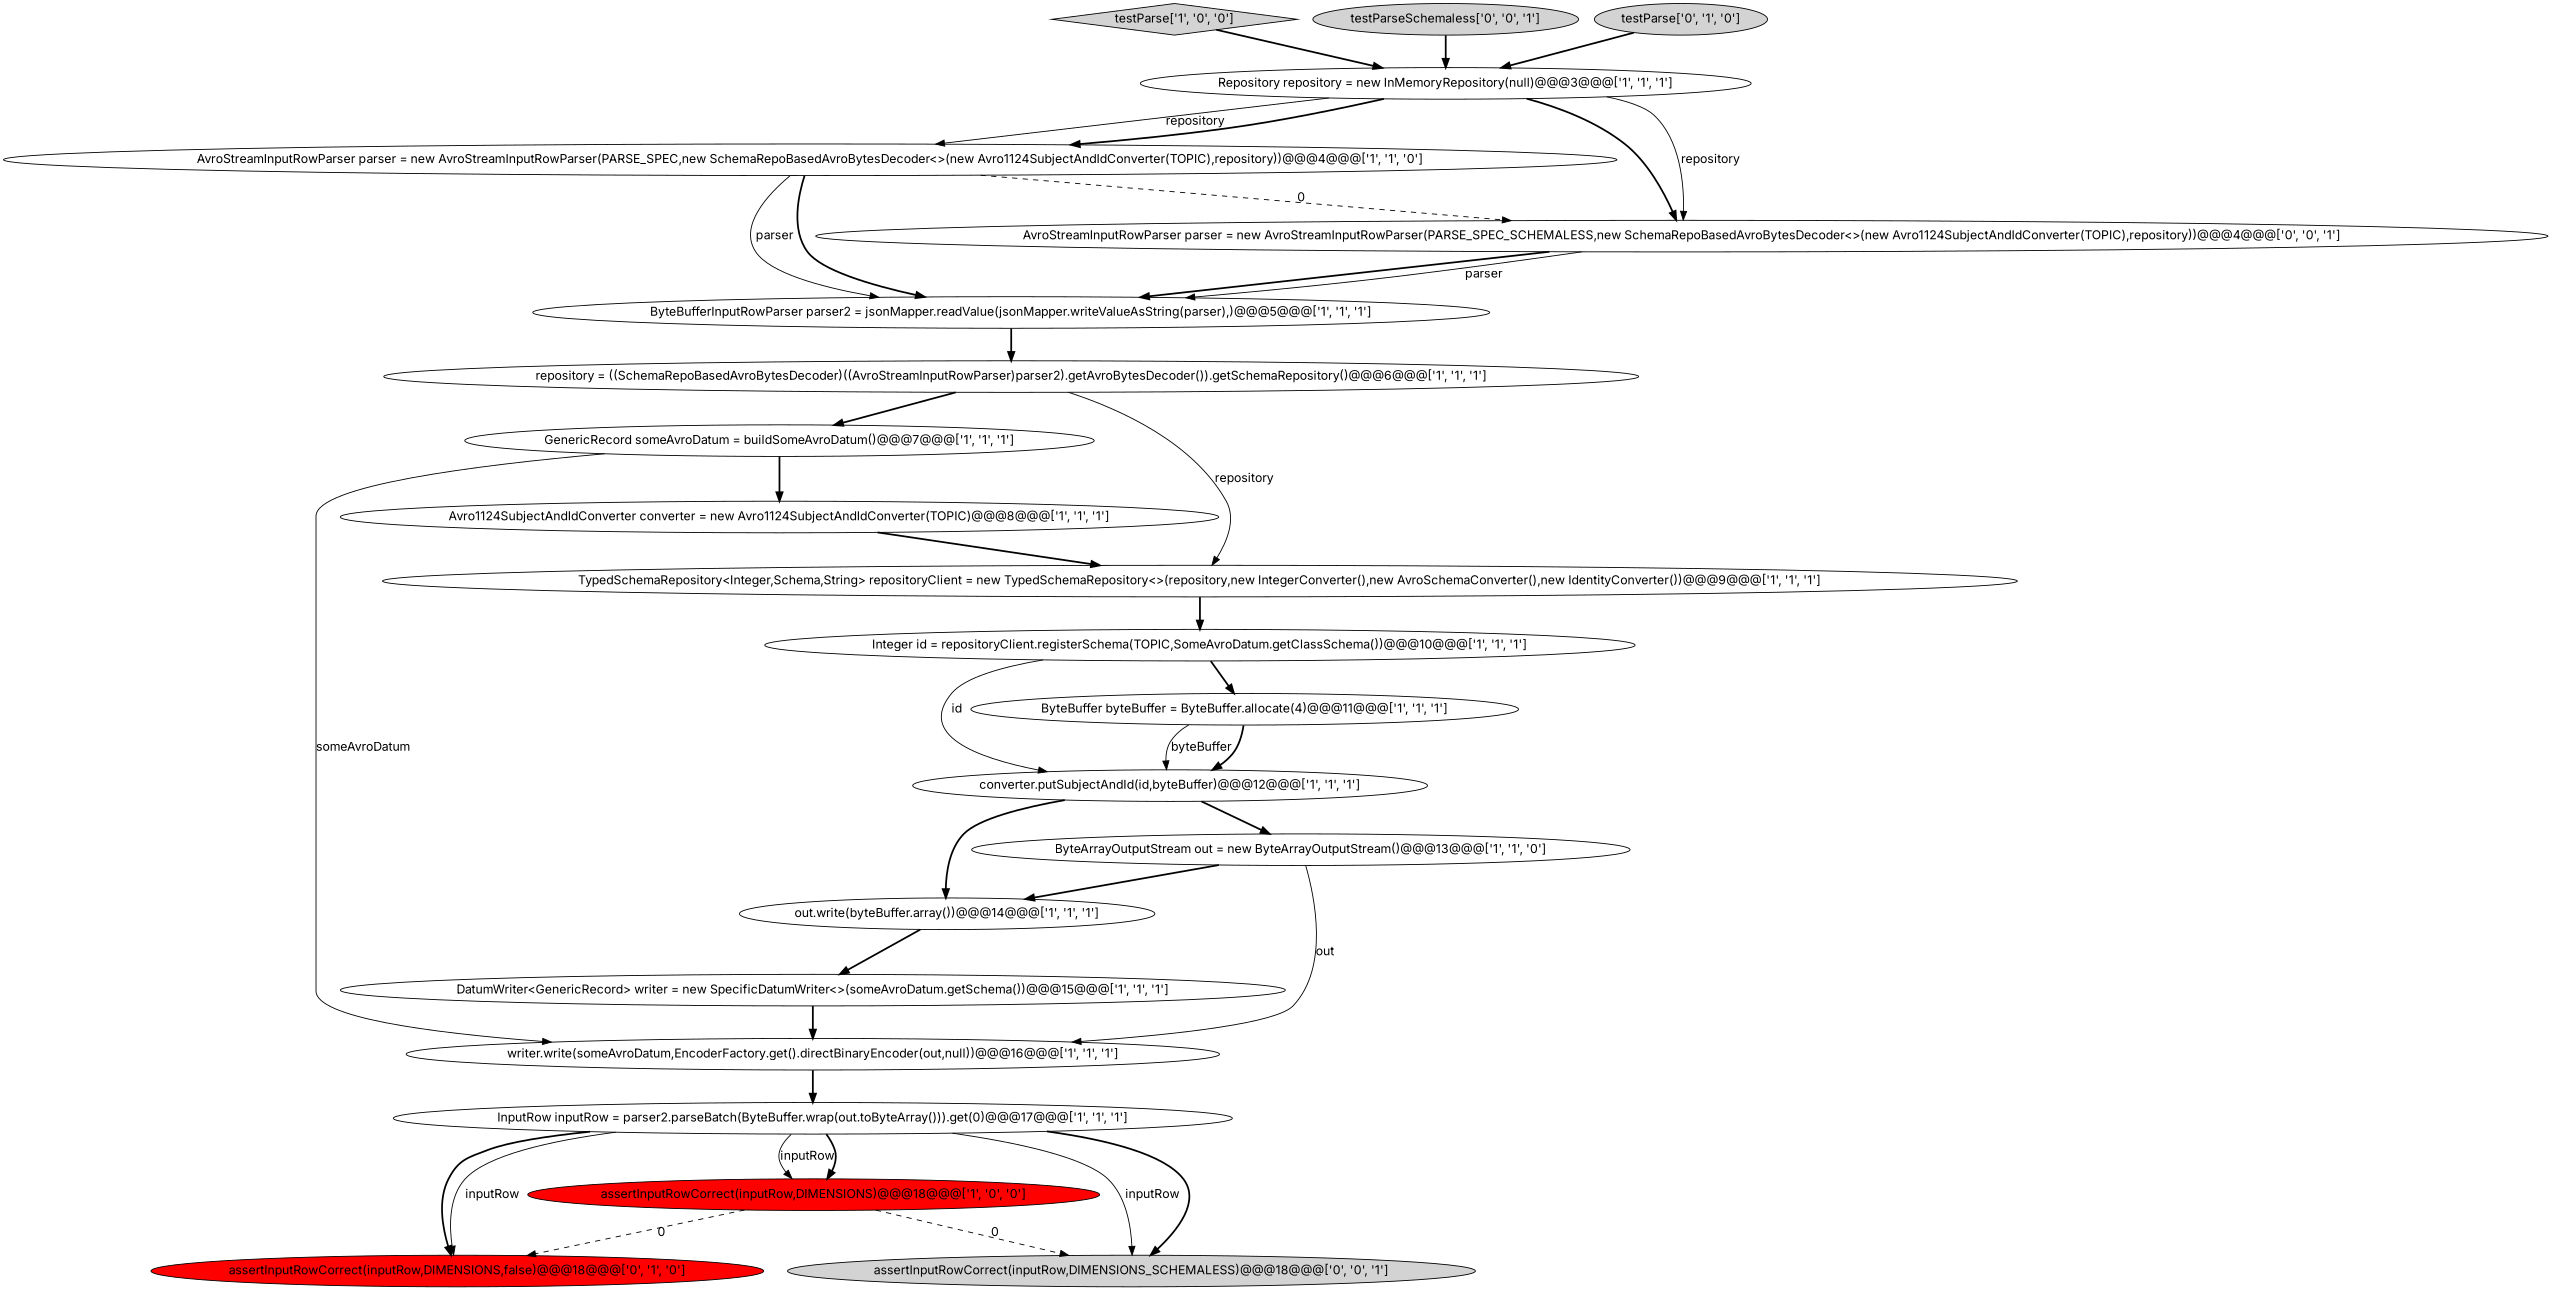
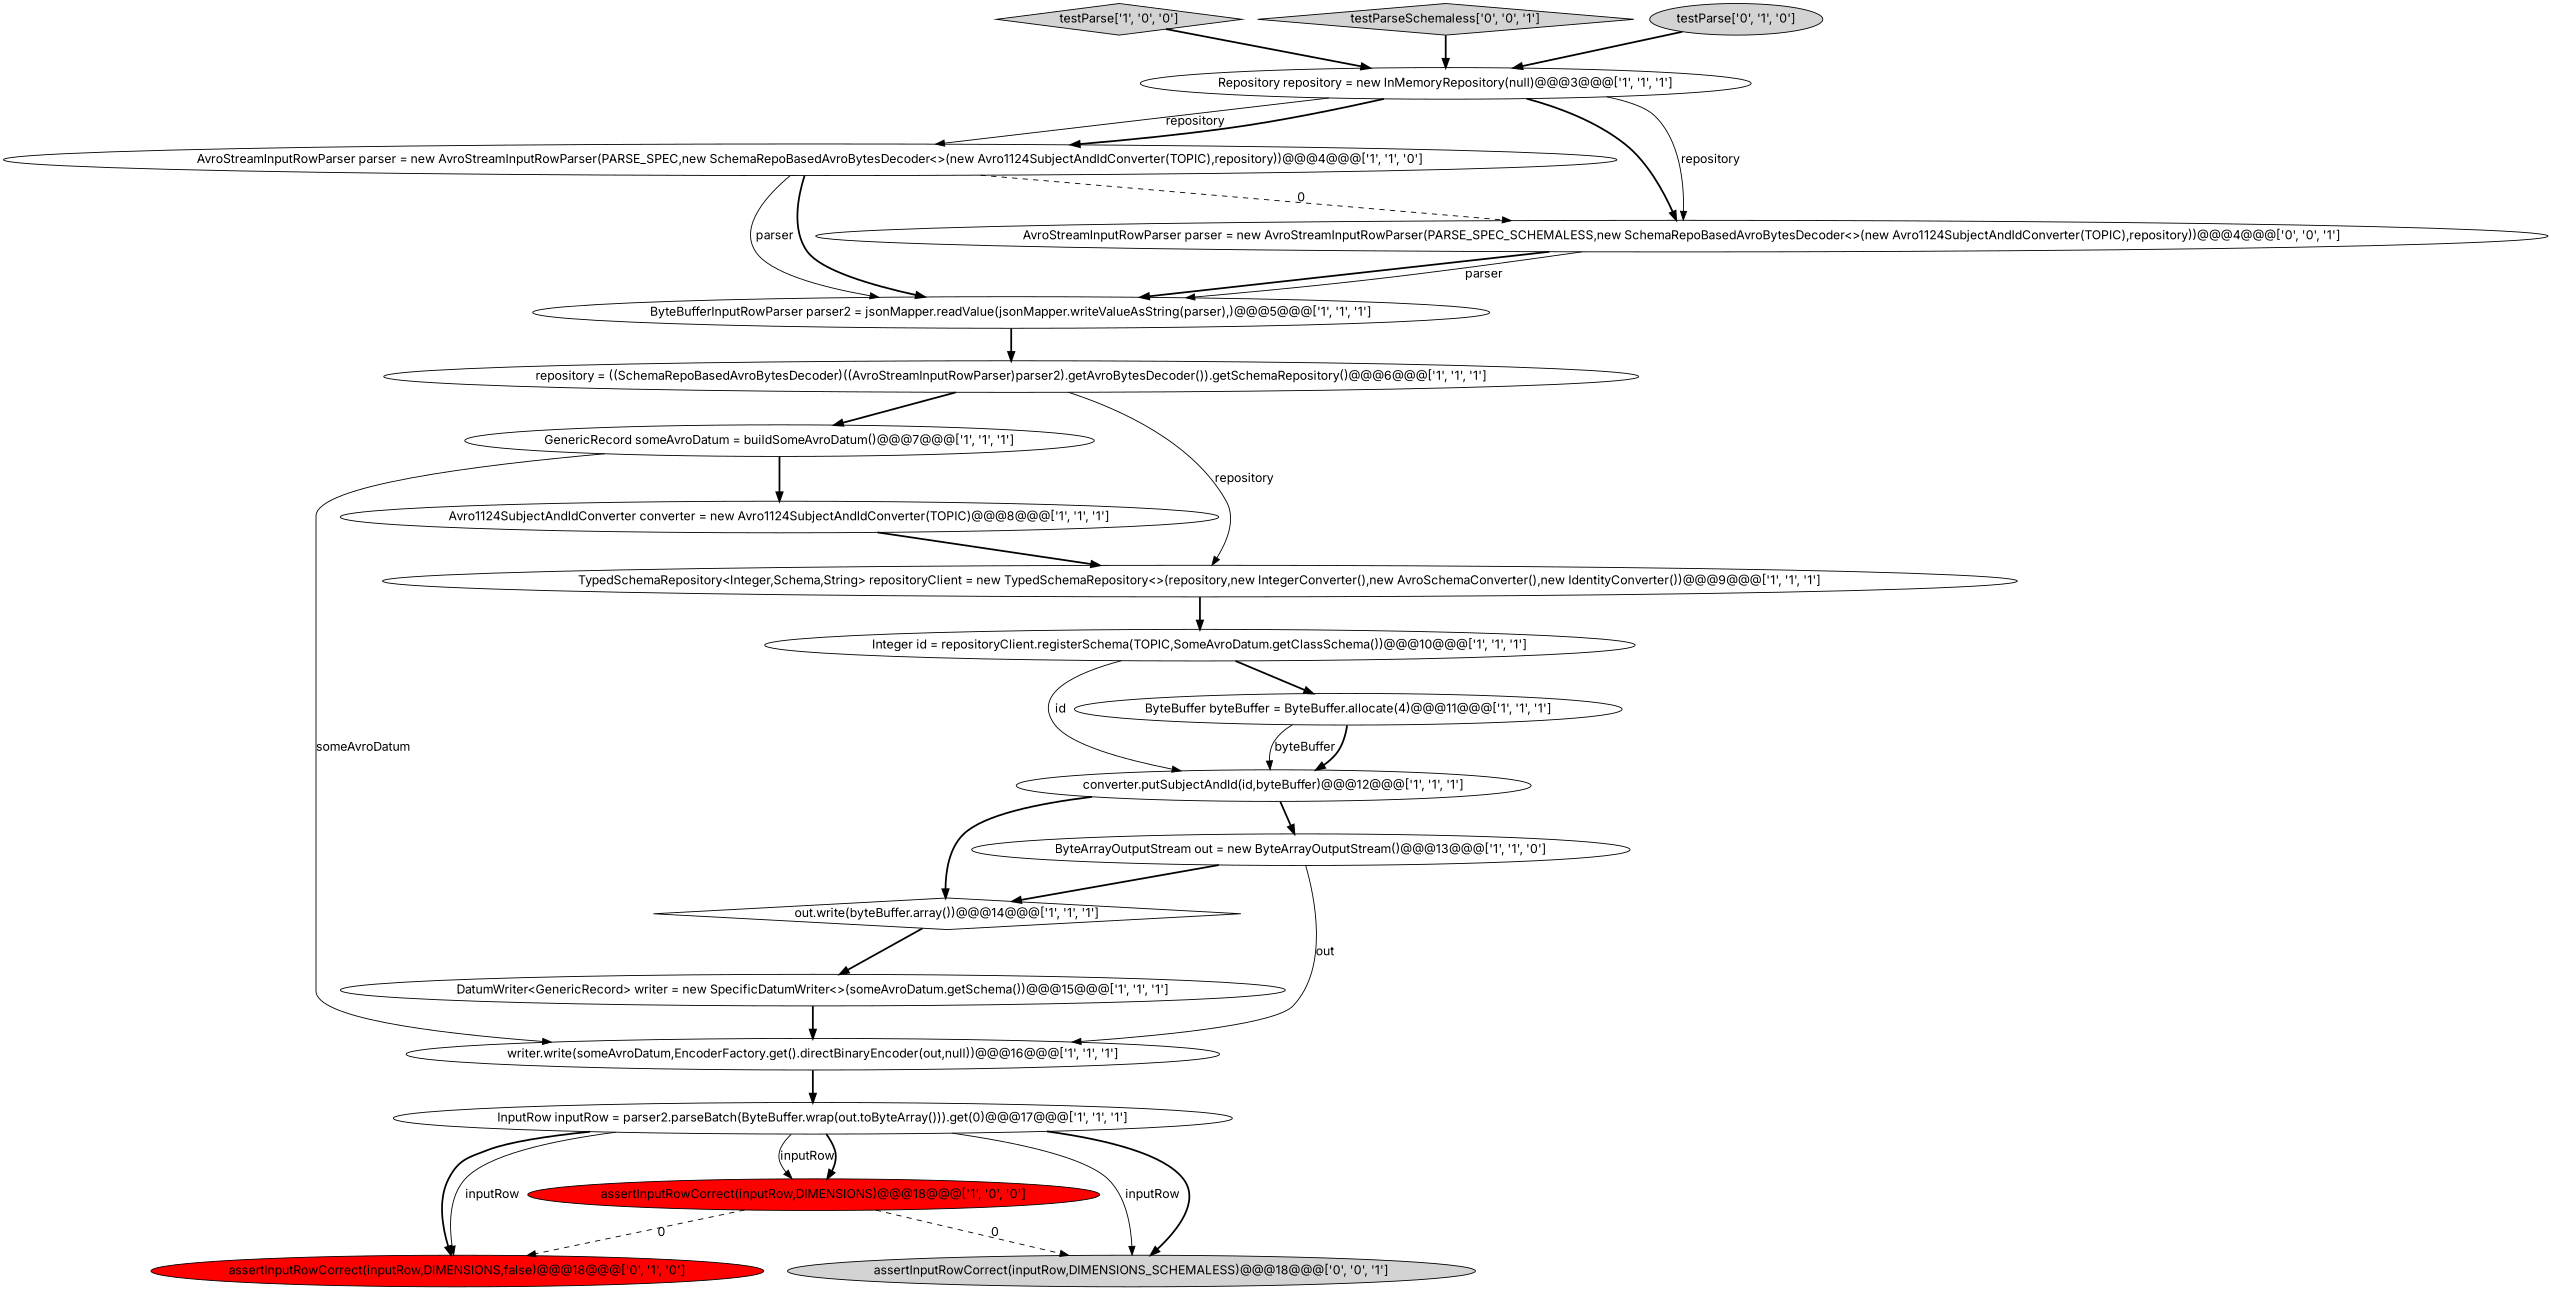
(1446, 19) -> (1446, 19)
(947, 914) -> (947, 914)
